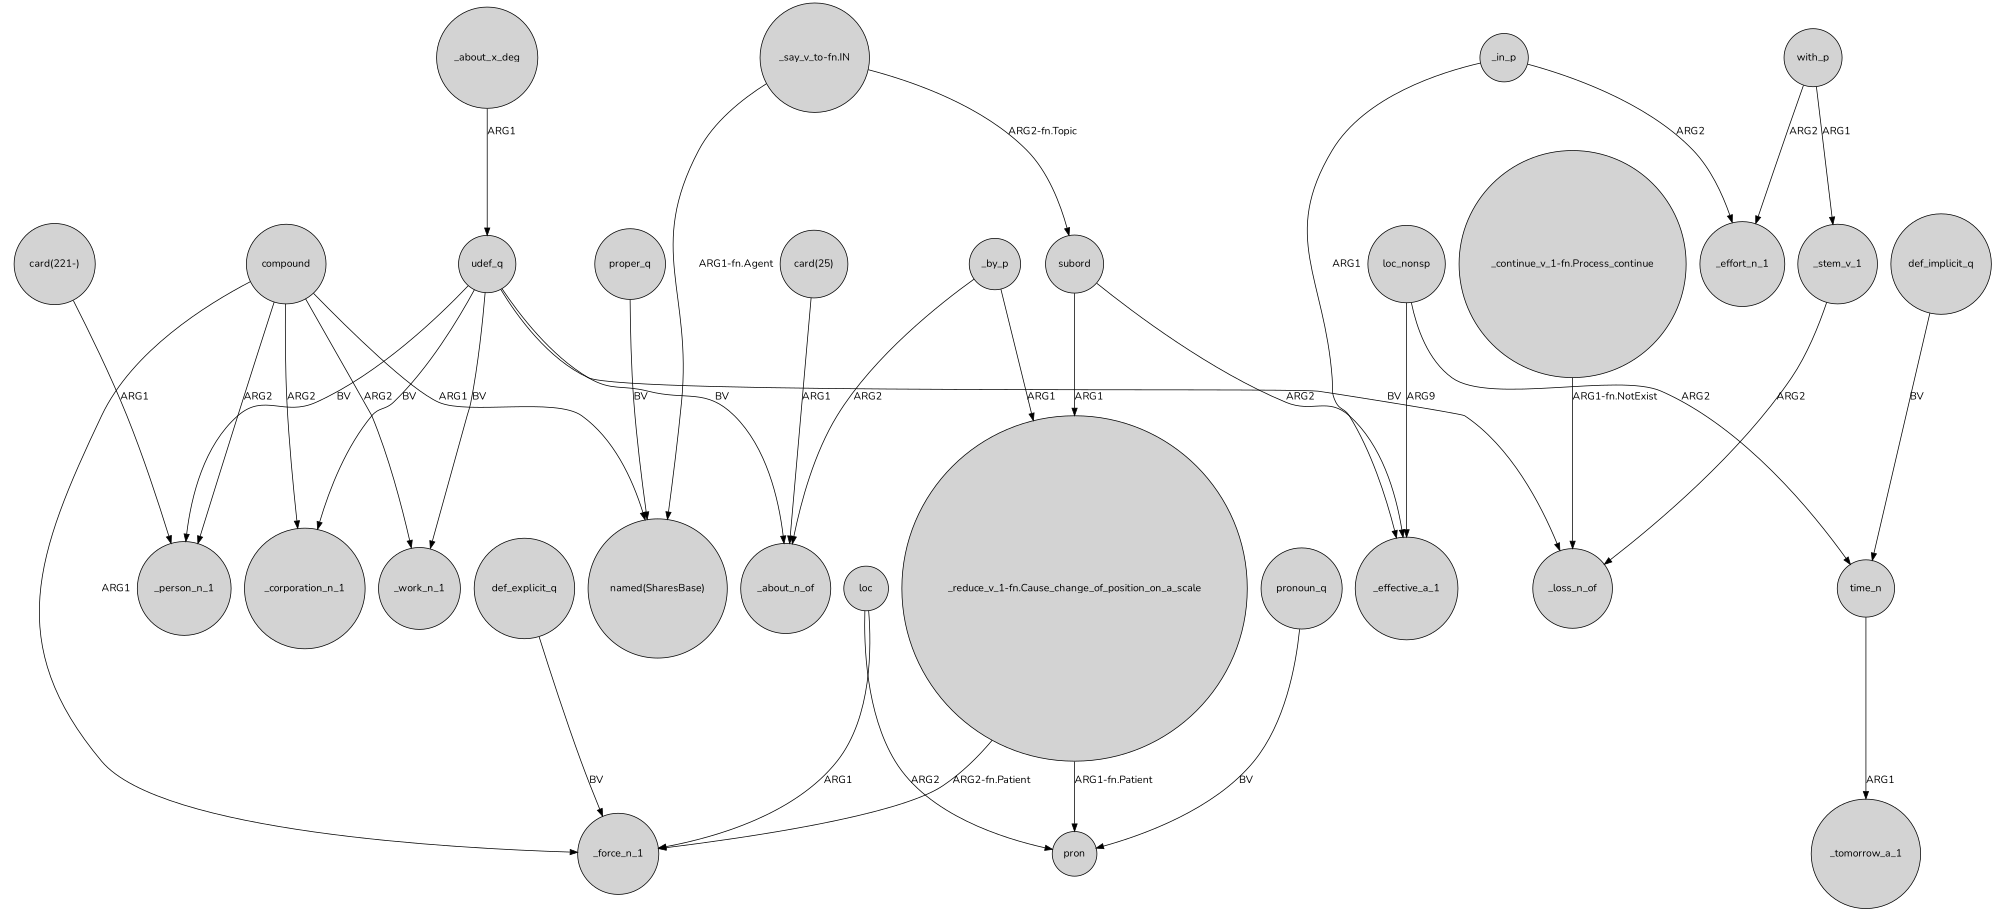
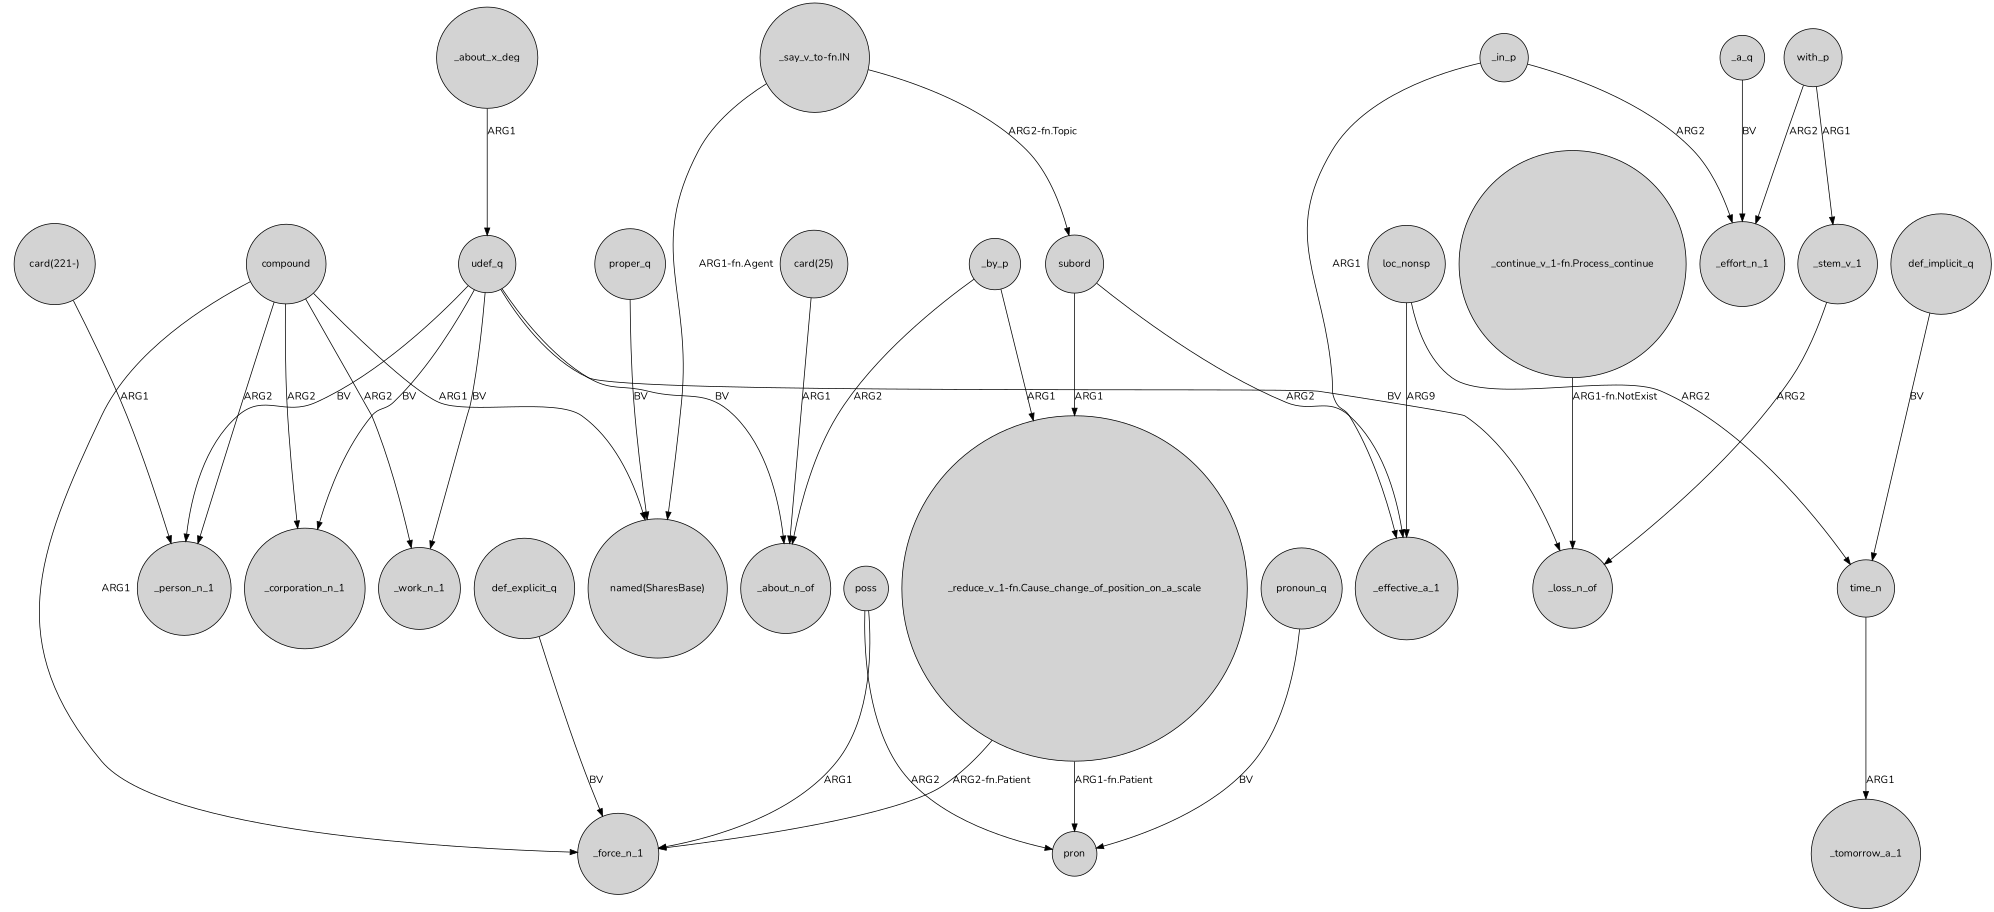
none -> (1742, 58)
(866, 588) -> (866, 588)
